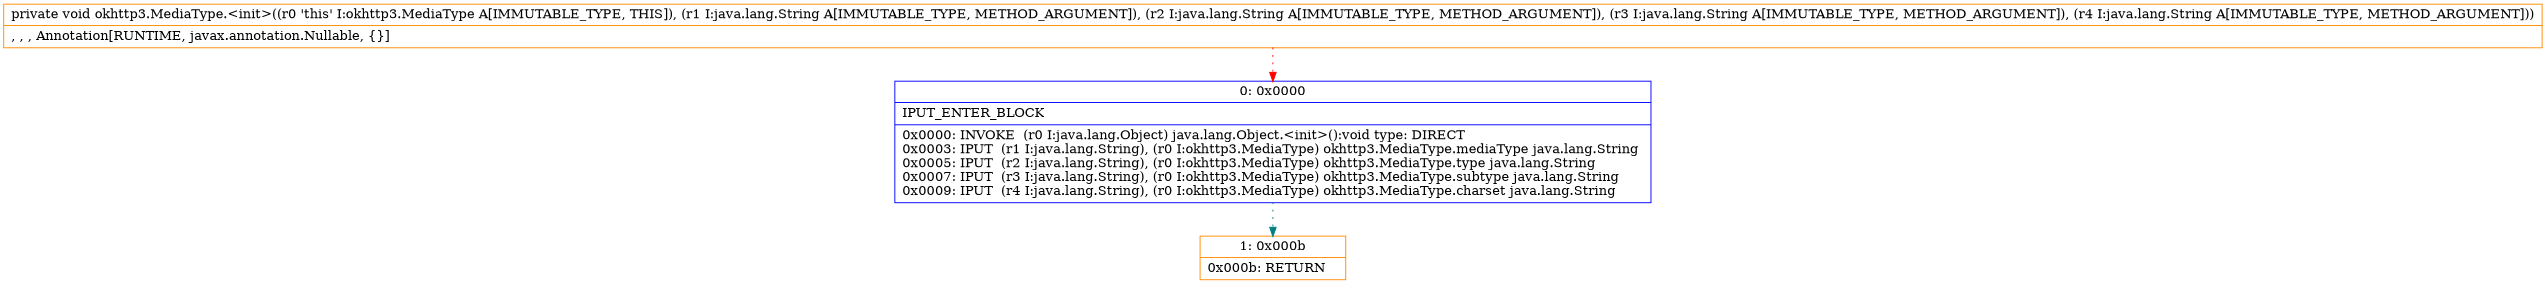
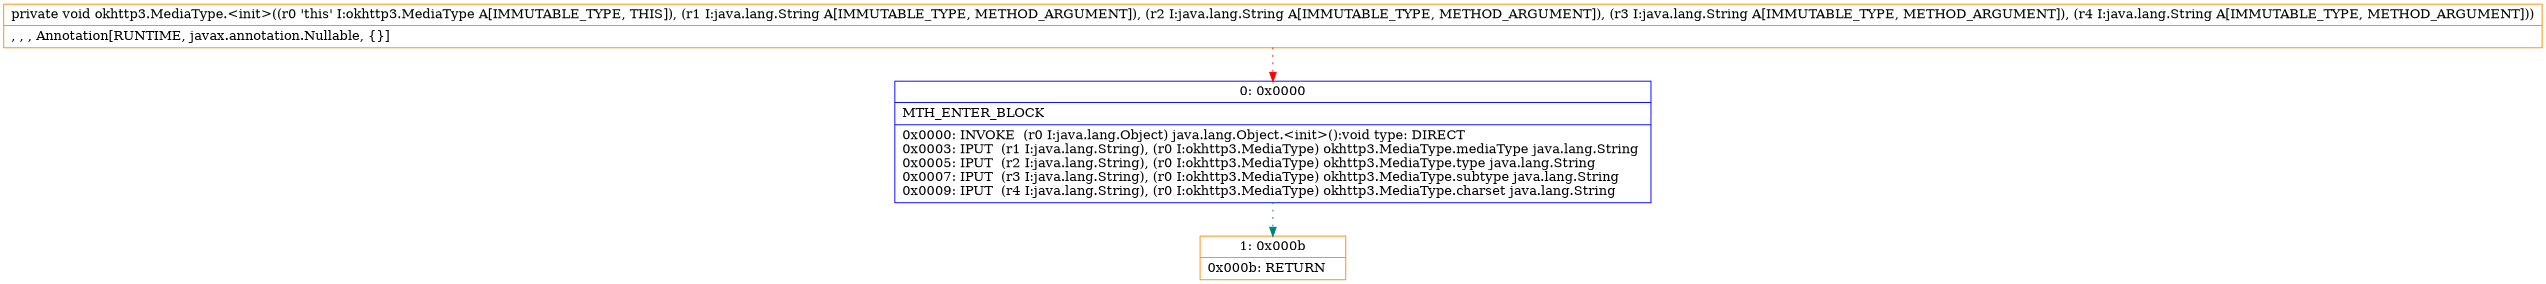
(974, 113) -> (974, 113)
